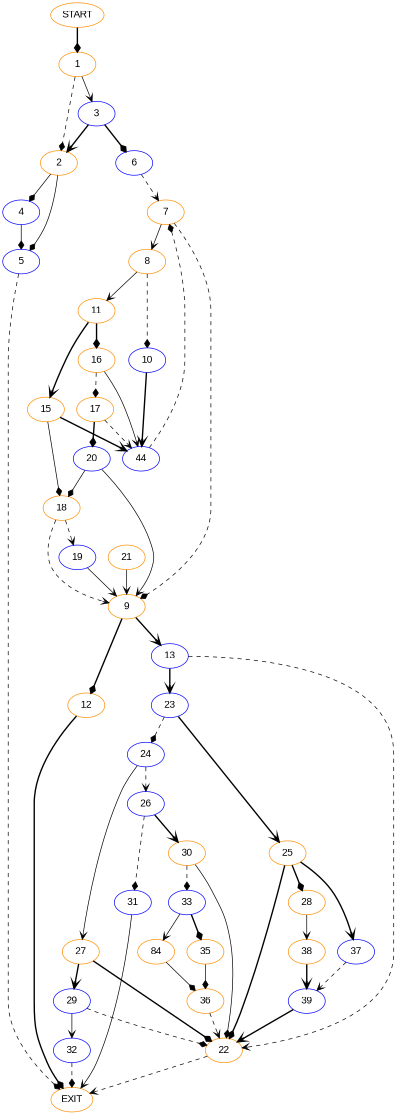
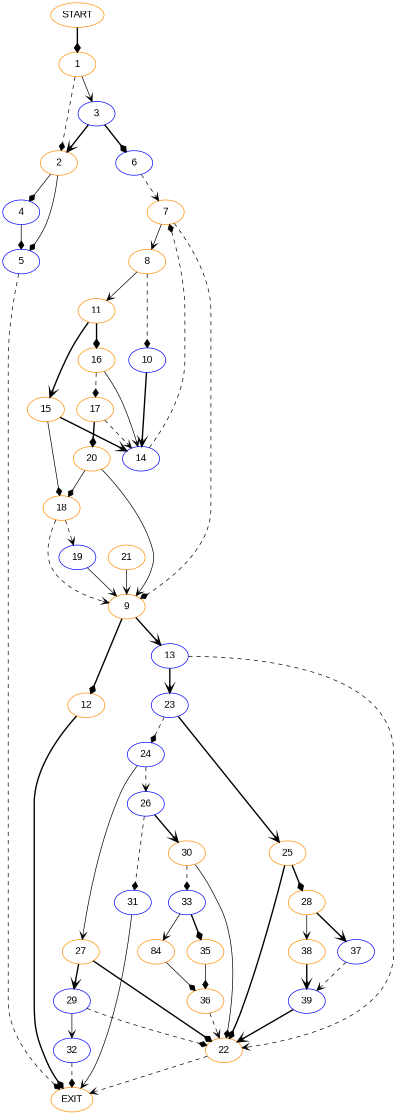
(92, 459) -> (92, 459)
(141, 459) -> (141, 459)
(333, 892) -> (329, 925)
